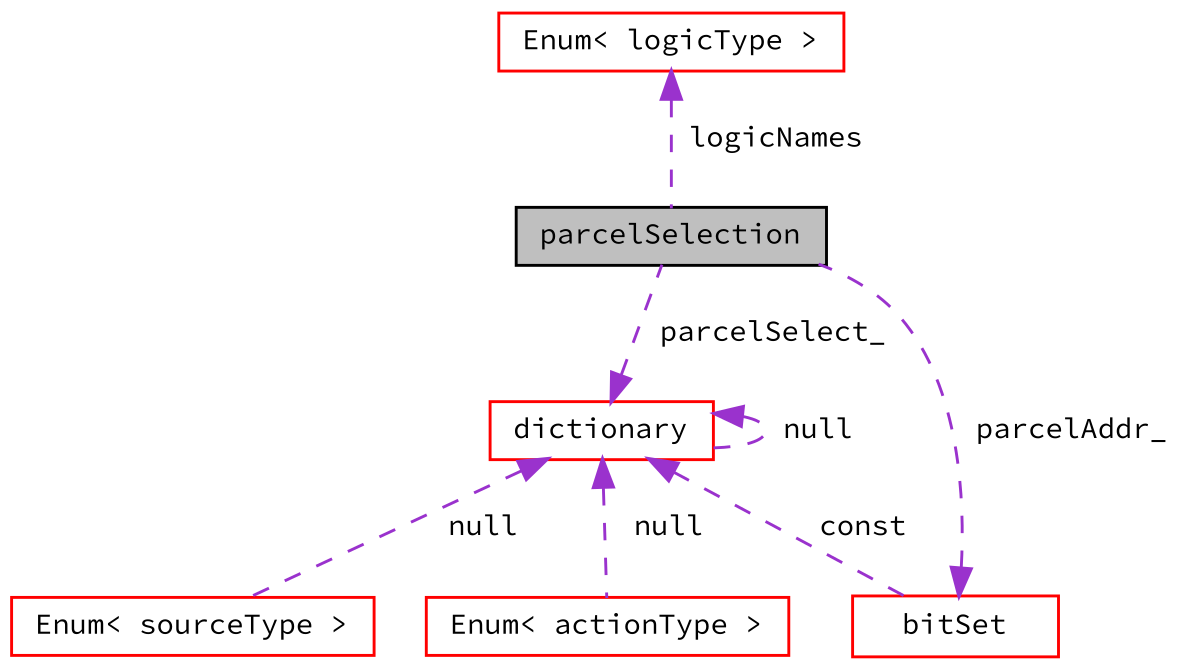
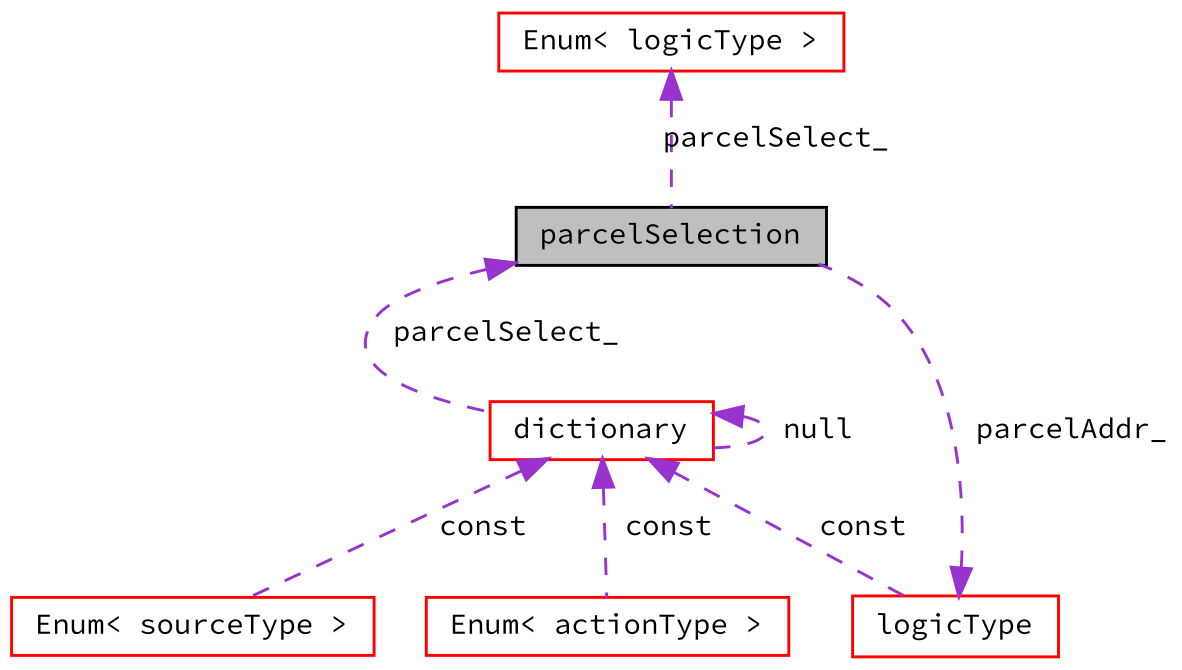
(769, 139) -> (769, 139)
(641, 320) -> (366, 343)
(476, 528) -> (476, 528)
(661, 528) -> (661, 528)
(956, 626) -> (956, 626)
